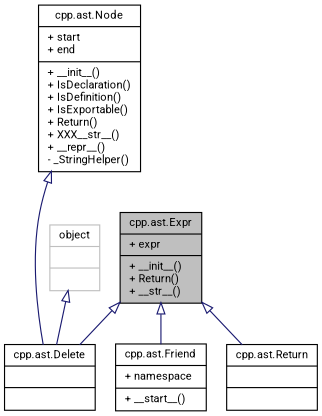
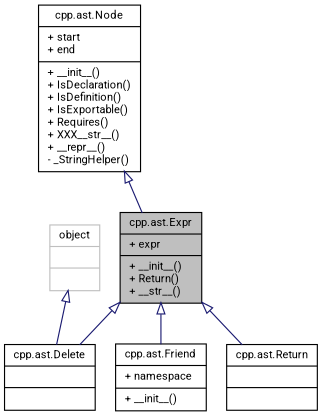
(73, 122) -> (79, 122)
(35, 263) -> (136, 197)
(156, 399) -> (151, 399)
